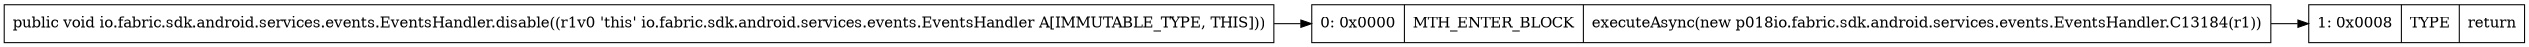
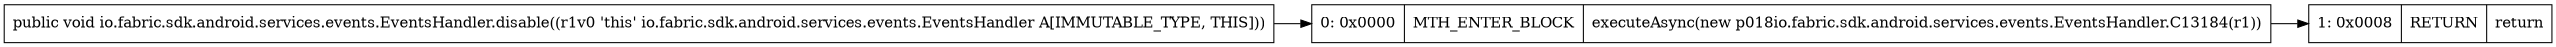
(2430, 23) -> (2444, 23)
